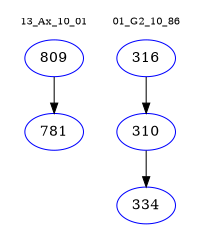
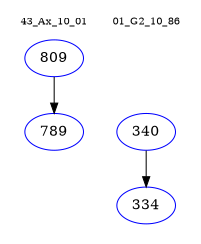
(54, 22) -> (54, 22)
(146, 58) -> none
(54, 132) -> (54, 132)
(146, 132) -> (146, 132)
